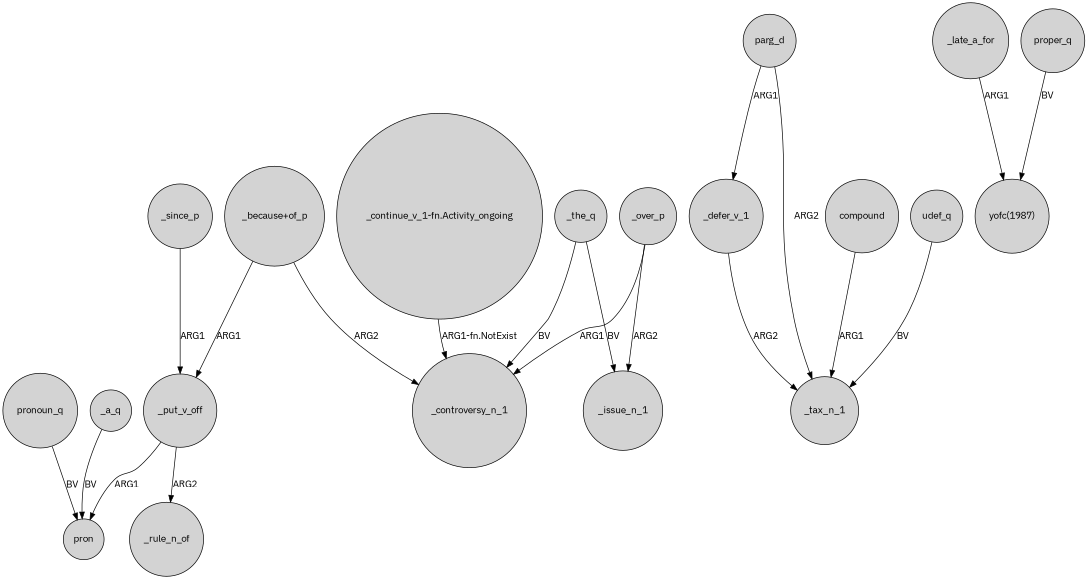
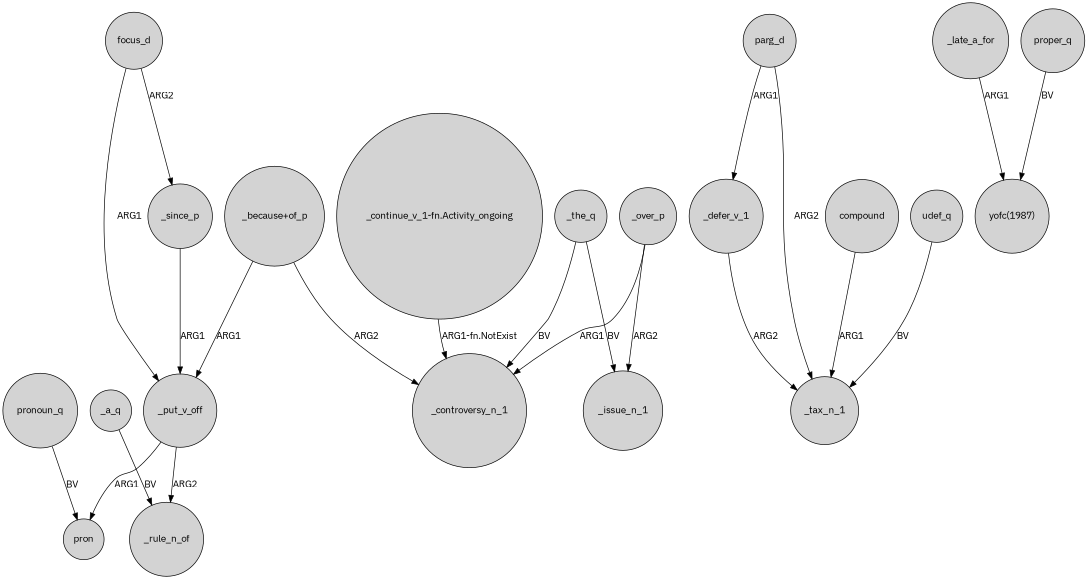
none -> (134, 41)
(87, 469) -> (134, 464)
